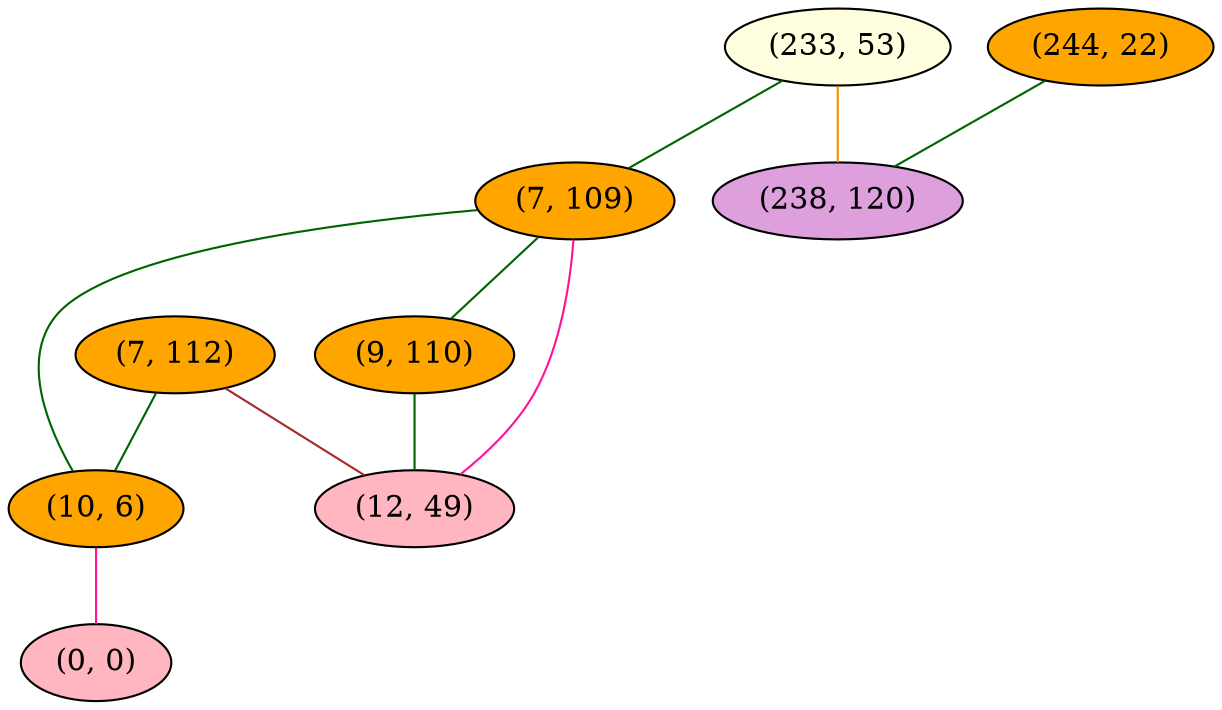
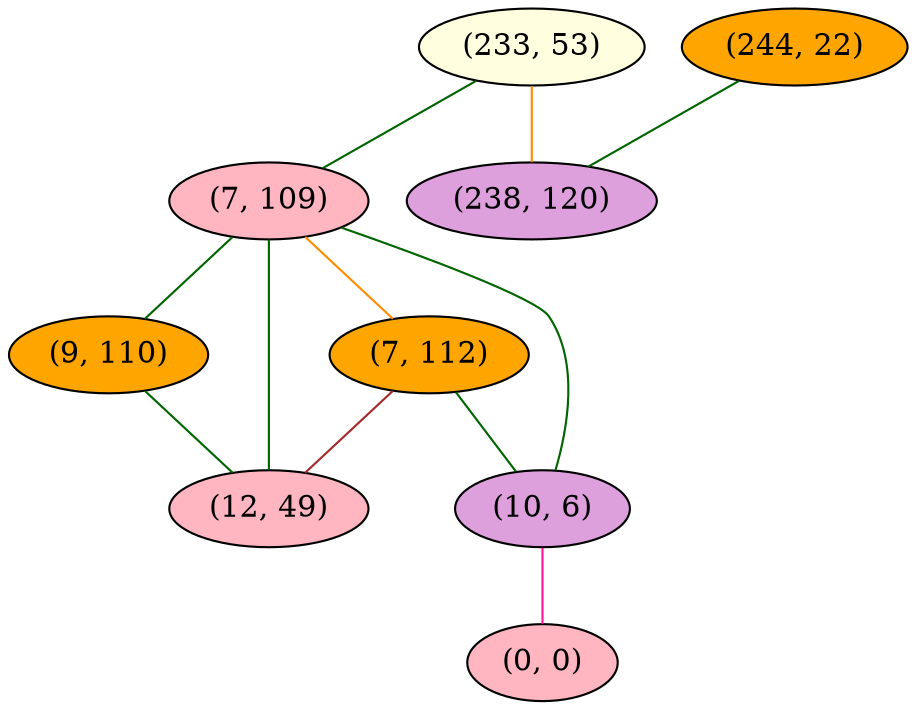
(575, 201) -> (269, 201)
none -> (349, 278)
(545, 371) -> (269, 355)
(96, 509) -> (542, 509)
